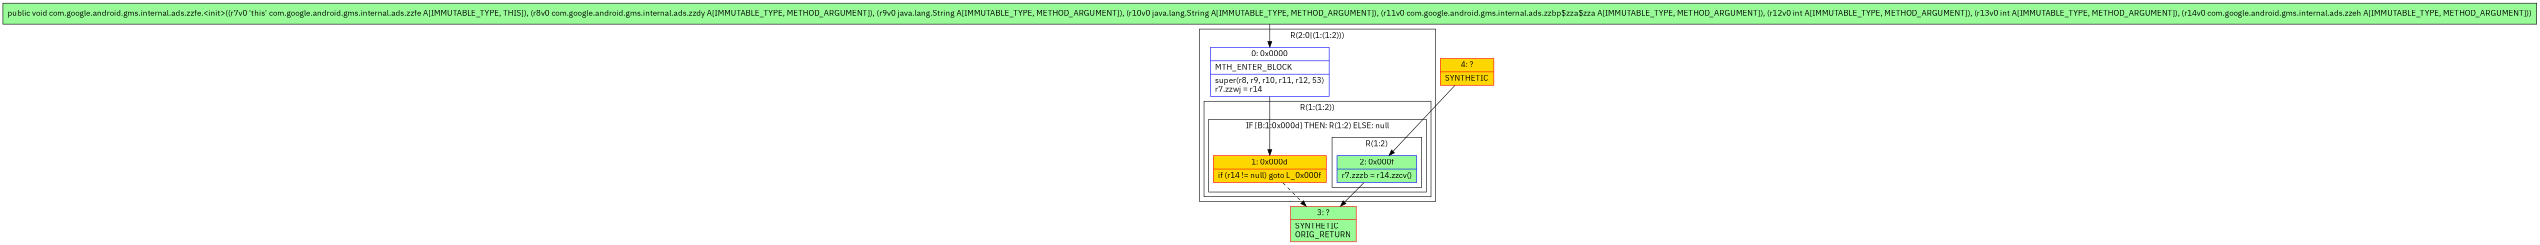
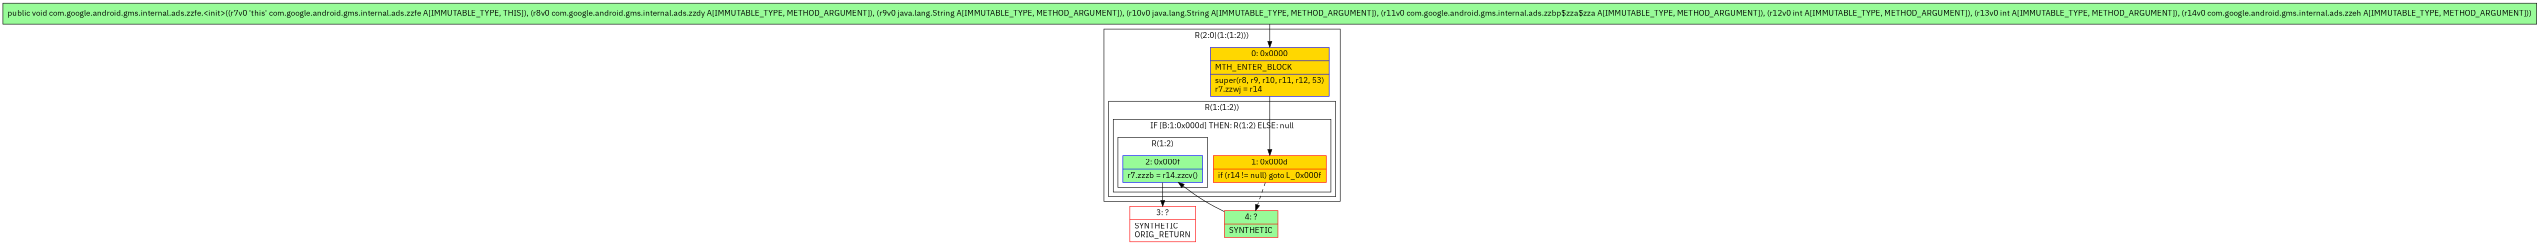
(1270, 72) -> (1270, 72)
(1467, 72) -> (1251, 224)
(1289, 188) -> (1263, 188)
(1323, 224) -> (1163, 224)
